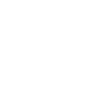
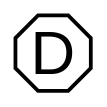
none -> (53, 53)
